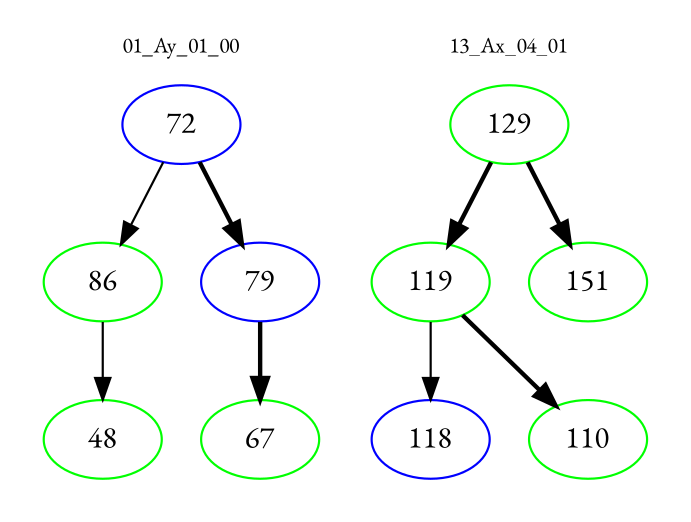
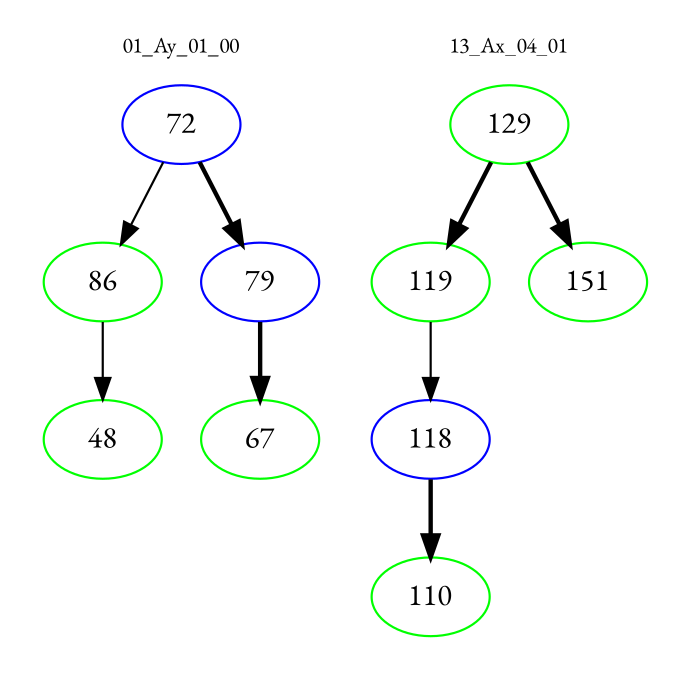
(501, 353) -> (431, 507)
